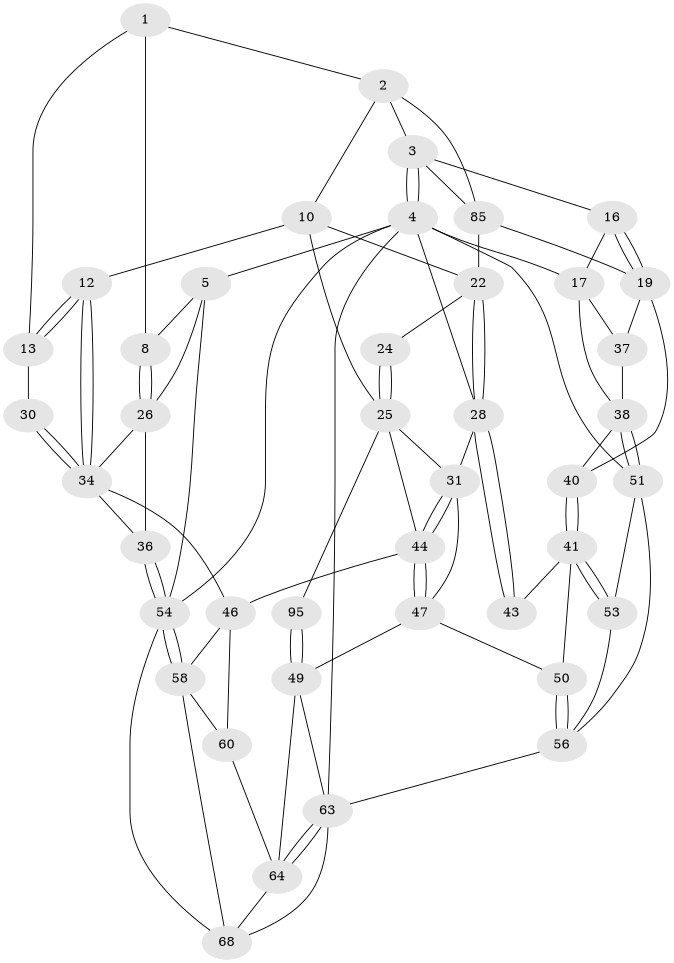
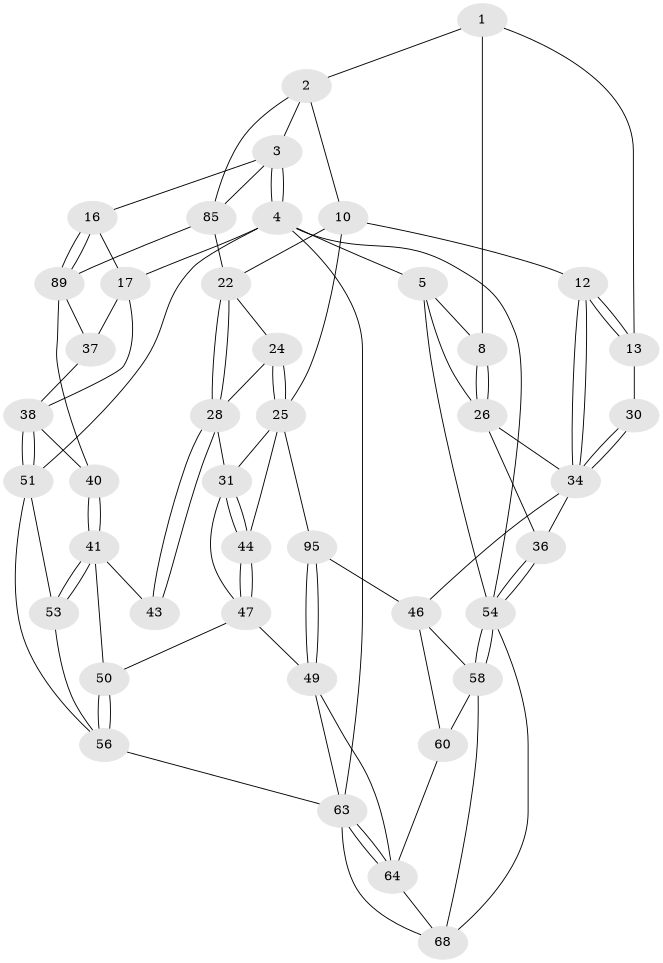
(645, 284) -> (59, 284)
(446, 317) -> (246, 383)
(323, 576) -> (369, 583)
